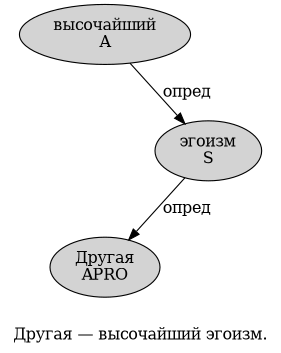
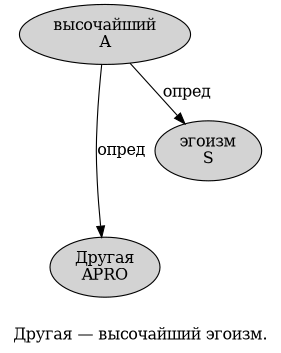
(161, 205) -> (96, 145)
